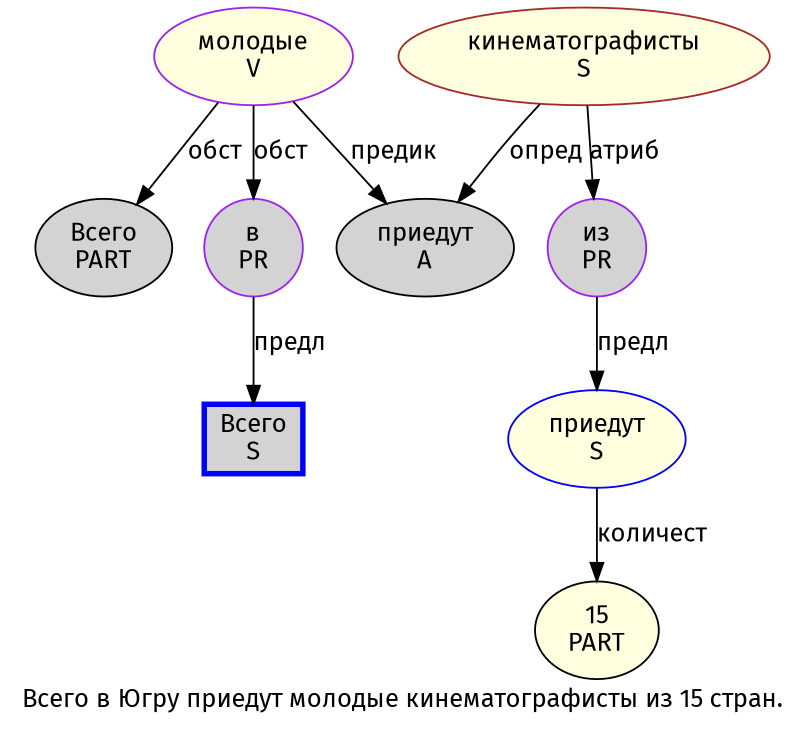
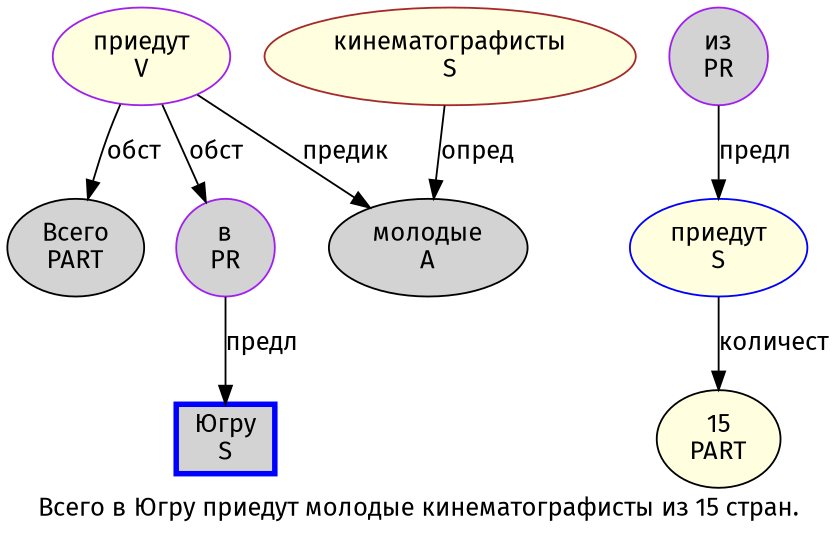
(254, 56) -> (142, 56)
(590, 143) -> none
(425, 248) -> (428, 248)
(254, 439) -> (226, 439)
